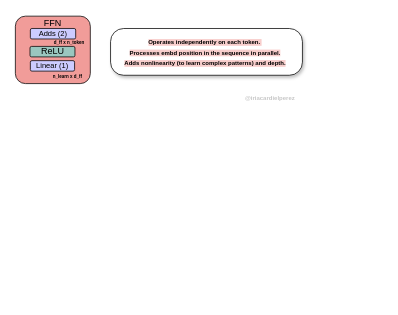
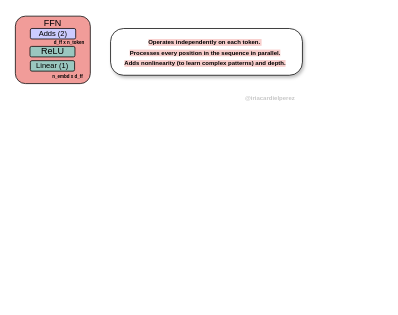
(206, 63) -> (206, 63)
(53, 66) -> (53, 66)
(68, 75) -> (68, 75)
